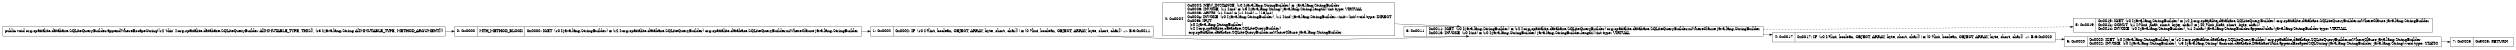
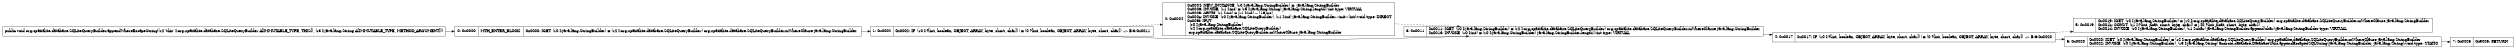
(1426, 25) -> (1426, 25)
none -> (1137, 26)
(1917, 28) -> (2057, 32)
(501, 31) -> (500, 31)
